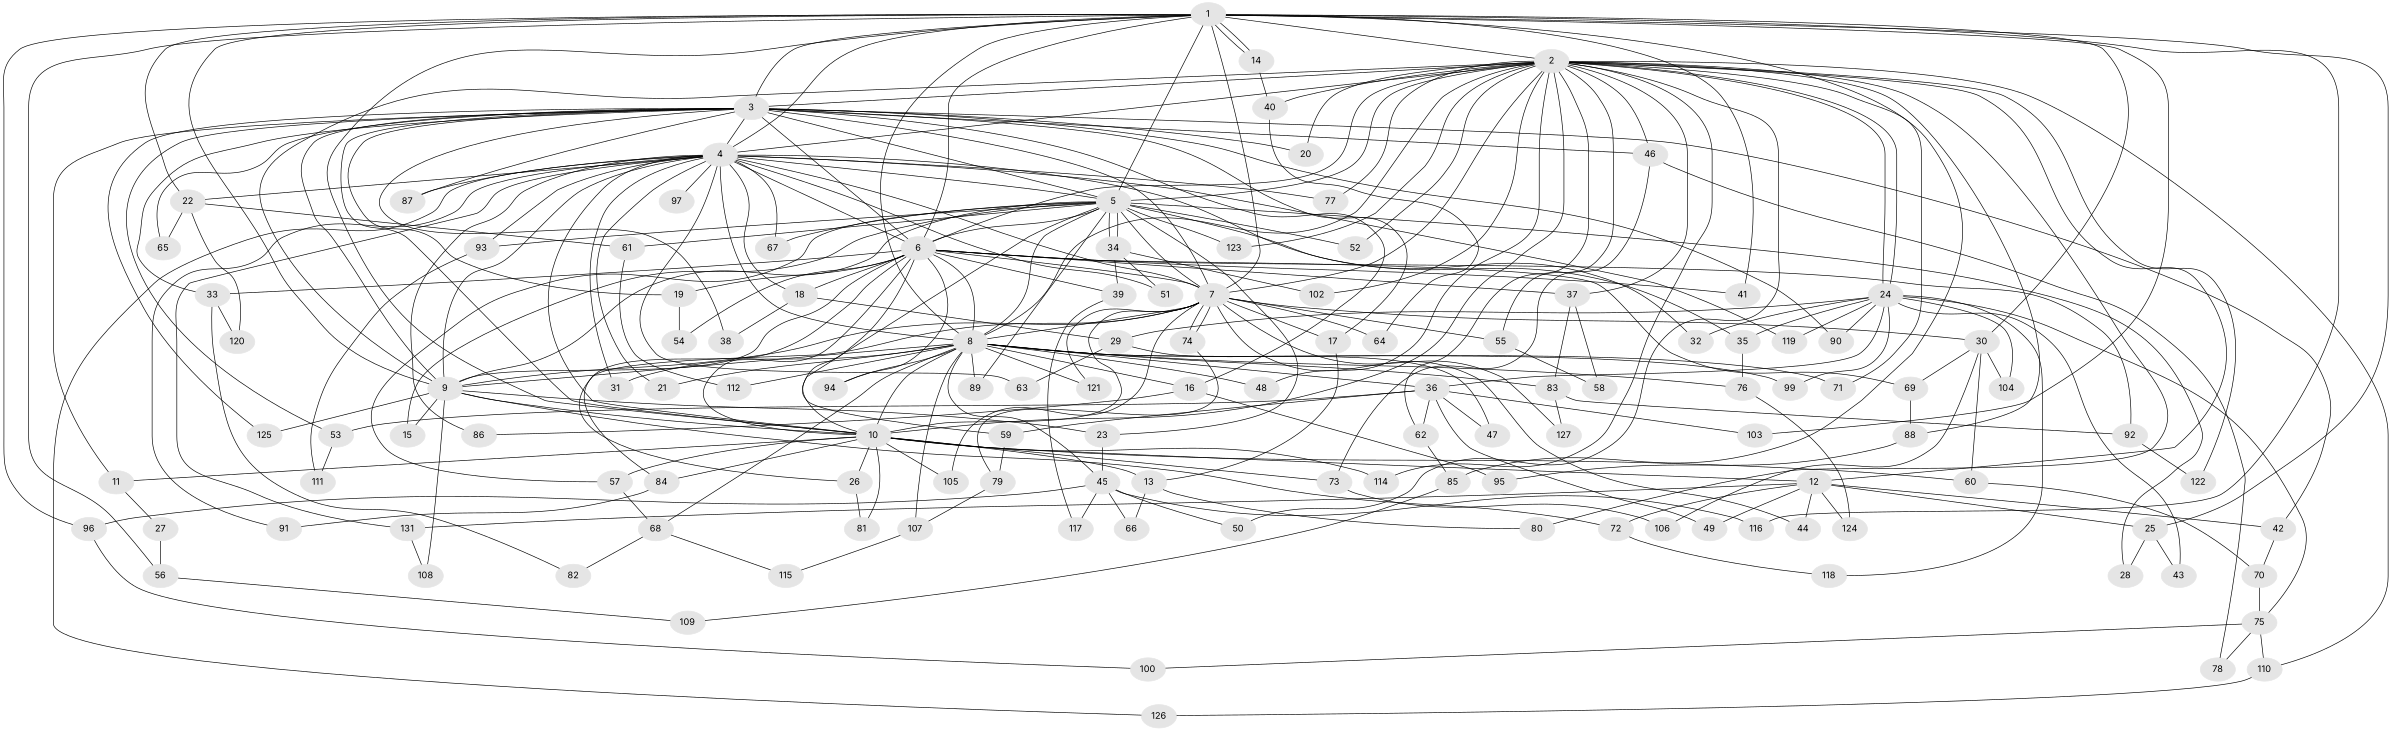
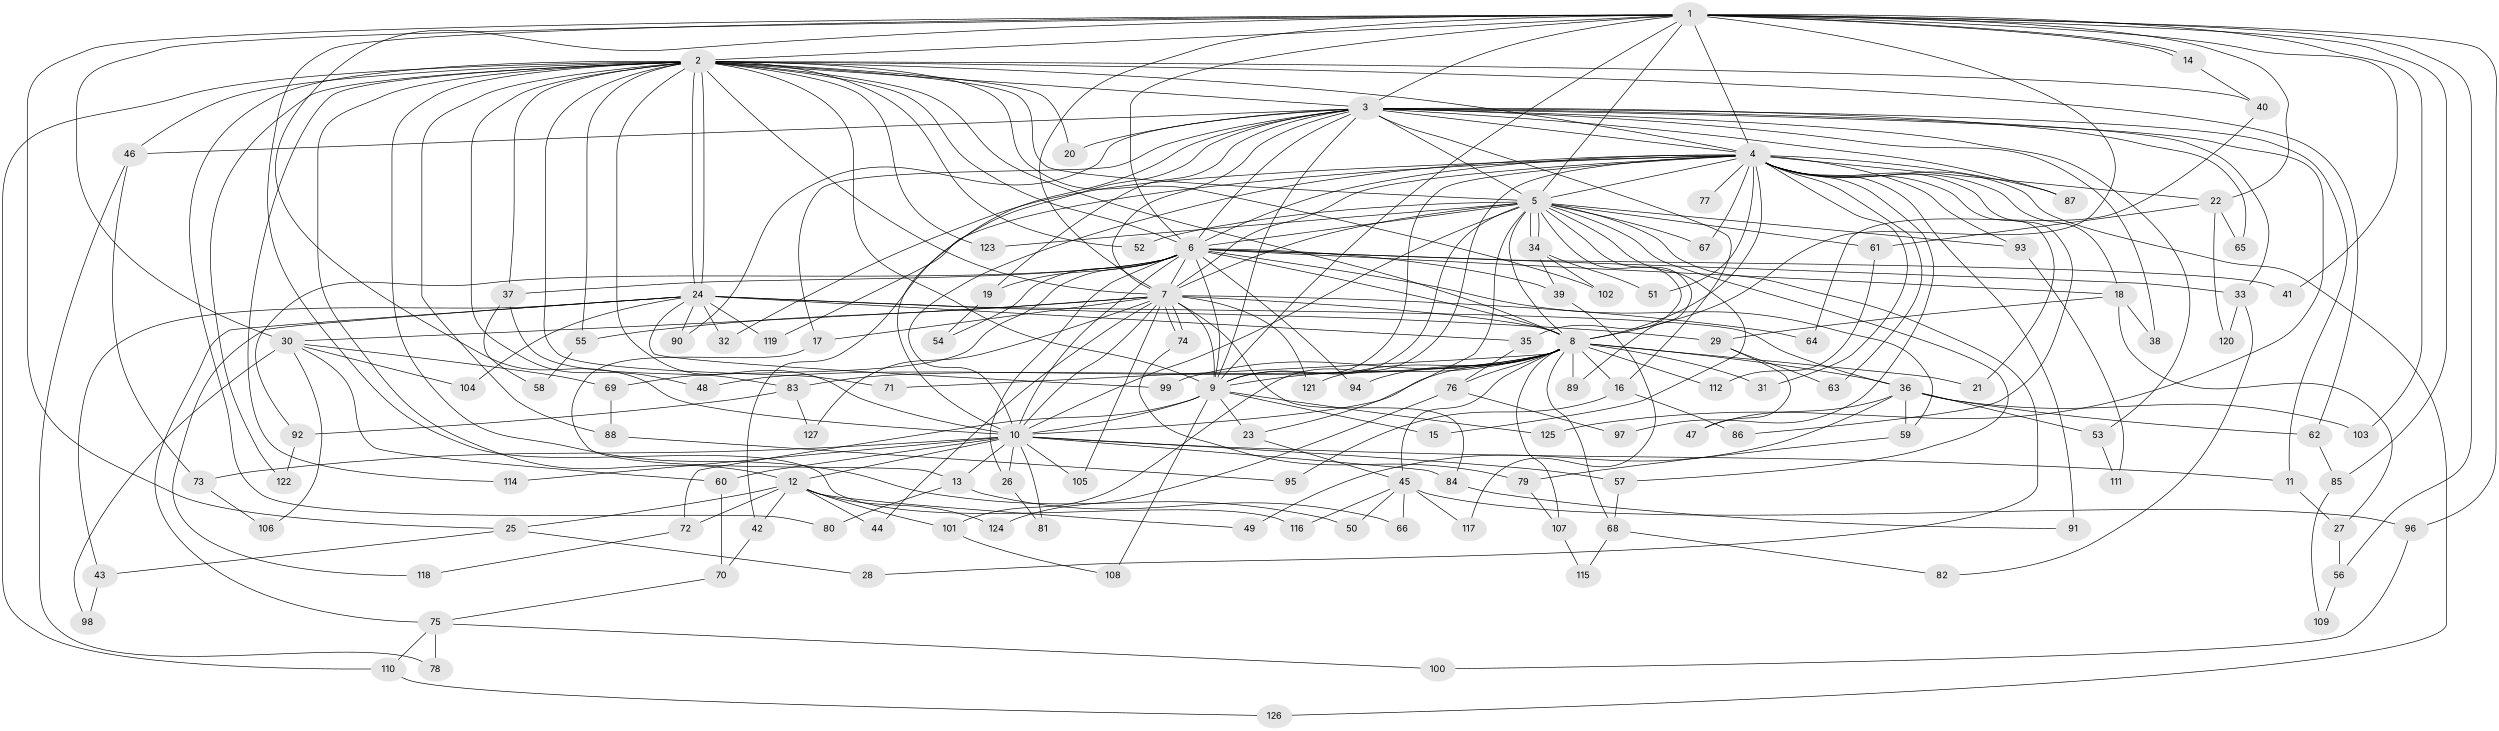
(1412, 92) -> none
none -> (2290, 384)
none -> (1546, 415)
(408, 529) -> (950, 529)
none -> (88, 623)
